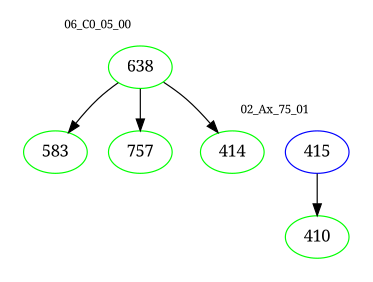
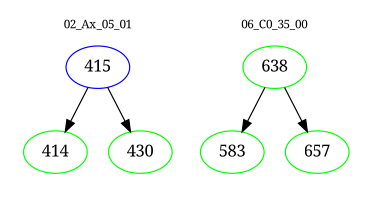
(98, 25) -> (275, 25)
(275, 110) -> (98, 25)
(199, 111) -> (79, 104)
(140, 152) -> (317, 152)
(317, 237) -> (140, 152)
